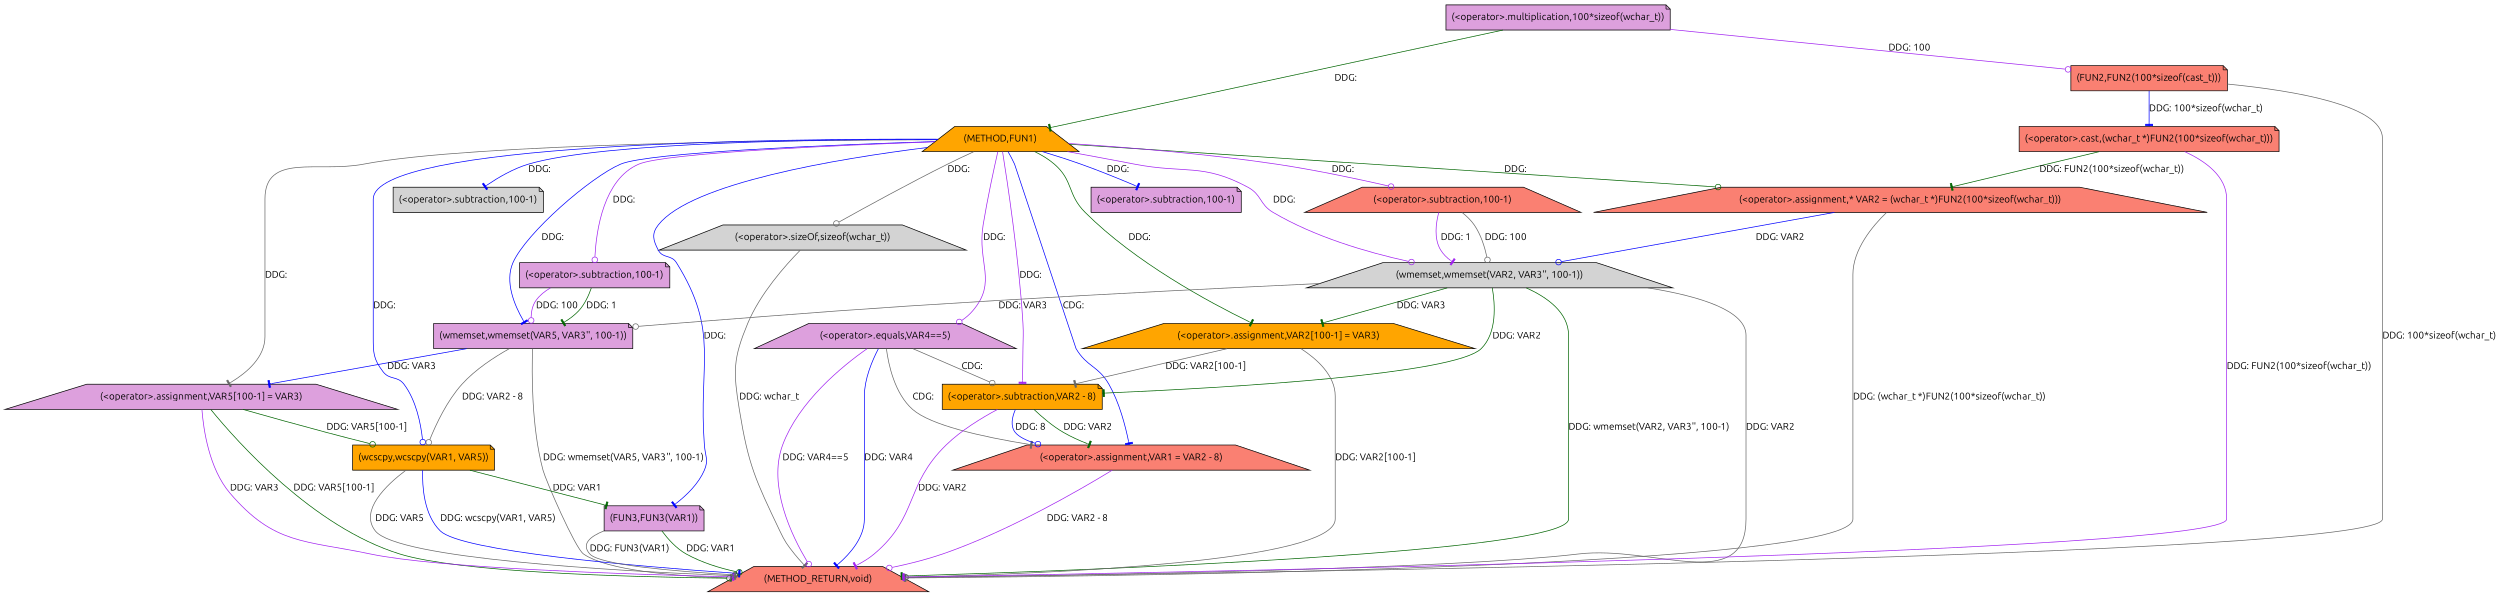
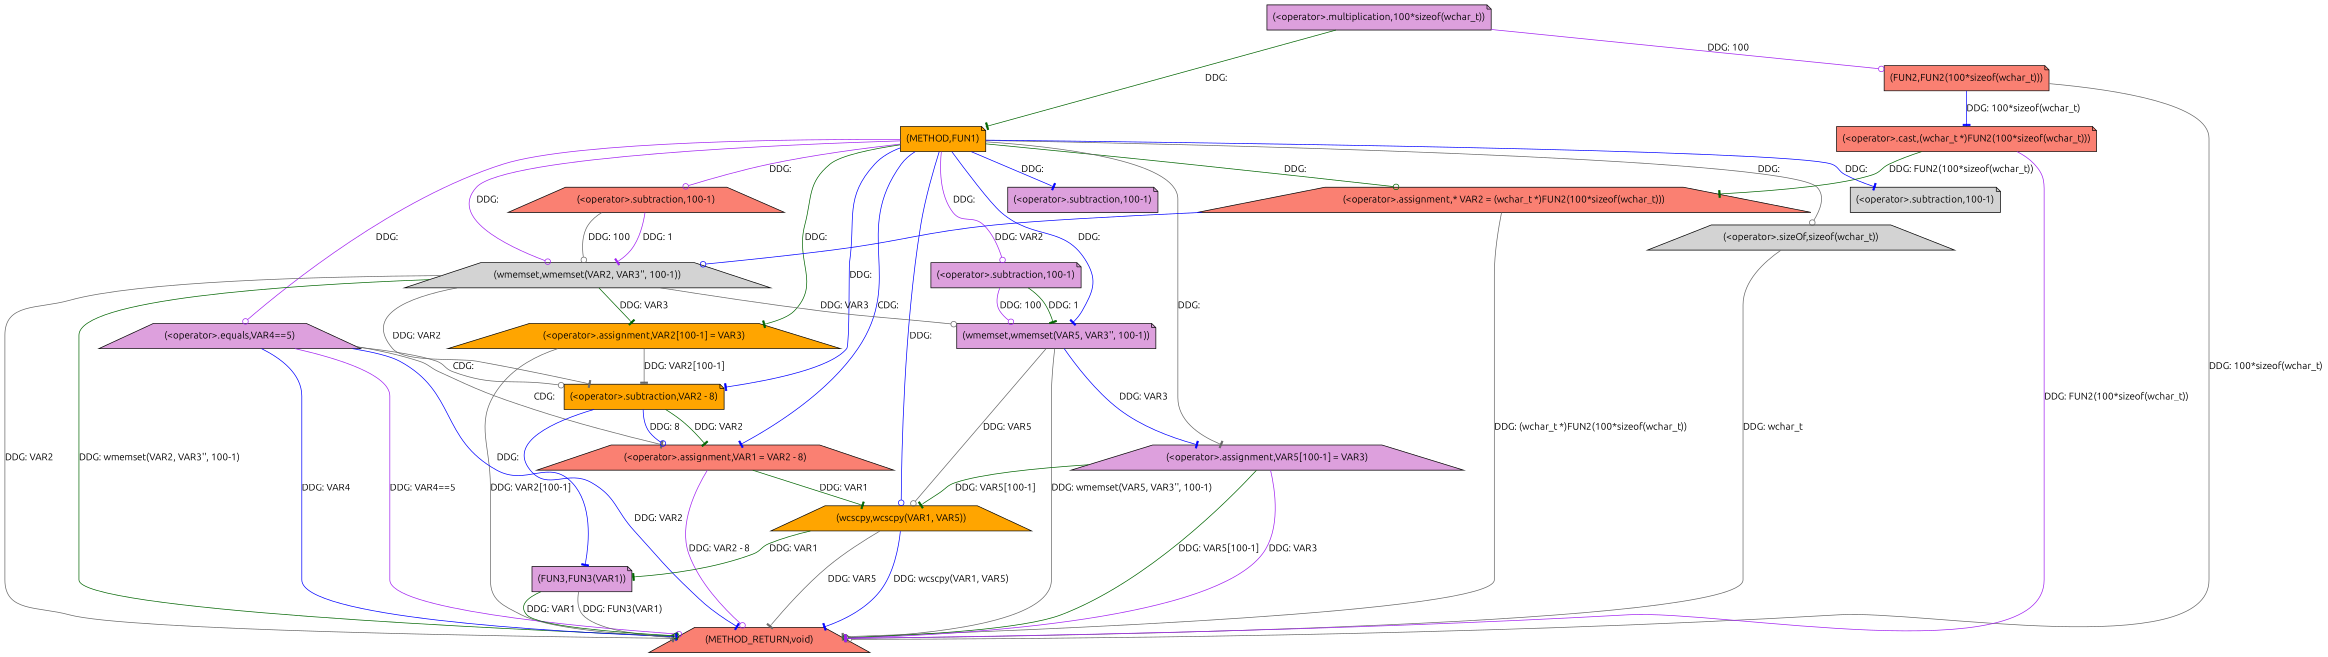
(2149, 78) -> (1967, 78)
(1001, 139) -> (943, 139)
(654, 236) -> (483, 461)
(1018, 266) -> (849, 301)
(1338, 378) -> (450, 360)
(493, 397) -> (1007, 427)
(306, 427) -> (1002, 473)
(424, 458) -> (901, 518)
(920, 481) -> (606, 493)
none -> (807, 487)
